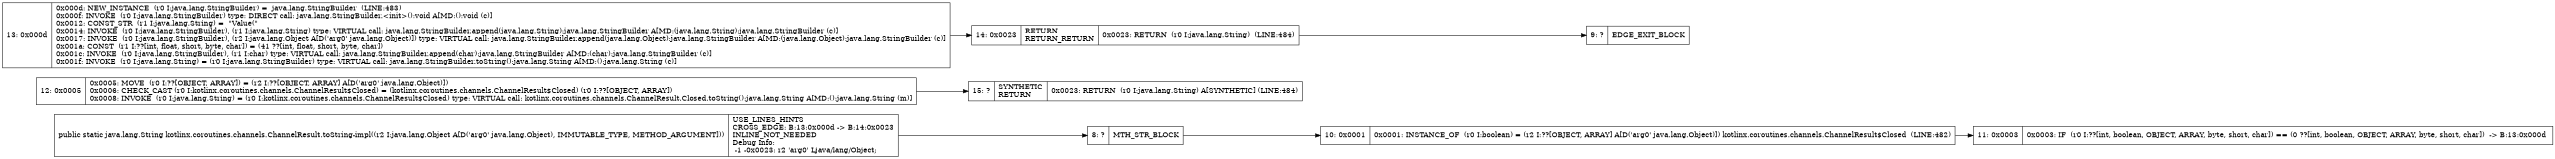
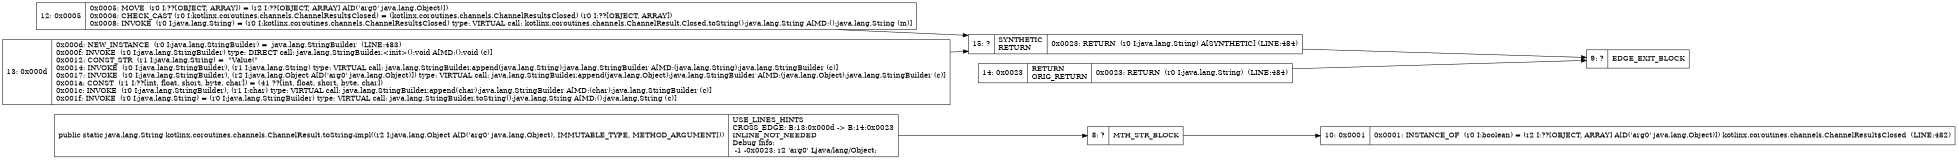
(958, 35) -> (957, 52)
(1060, 39) -> (1060, 77)
none -> (1442, 53)
(2263, 135) -> none
